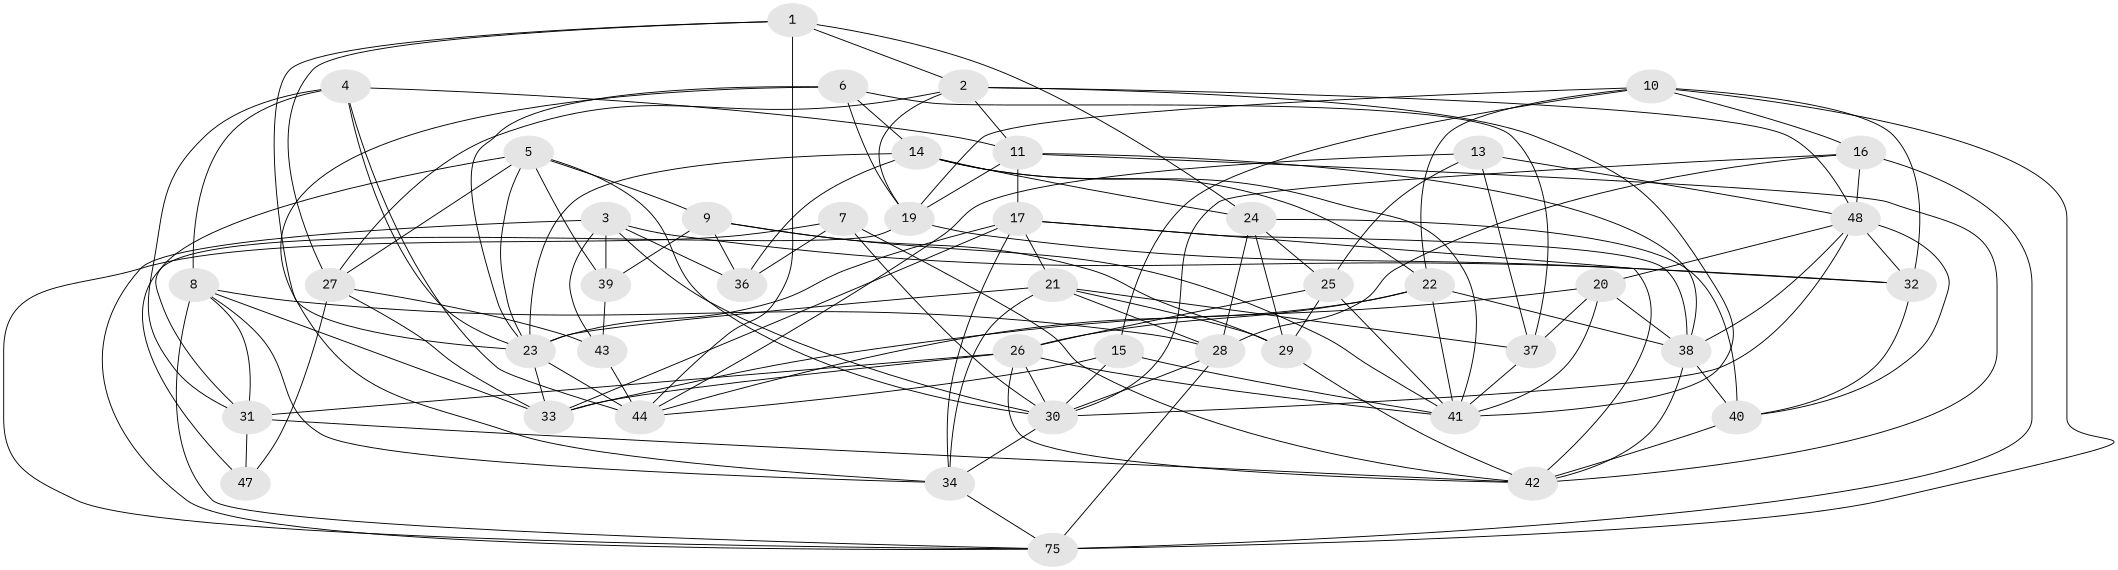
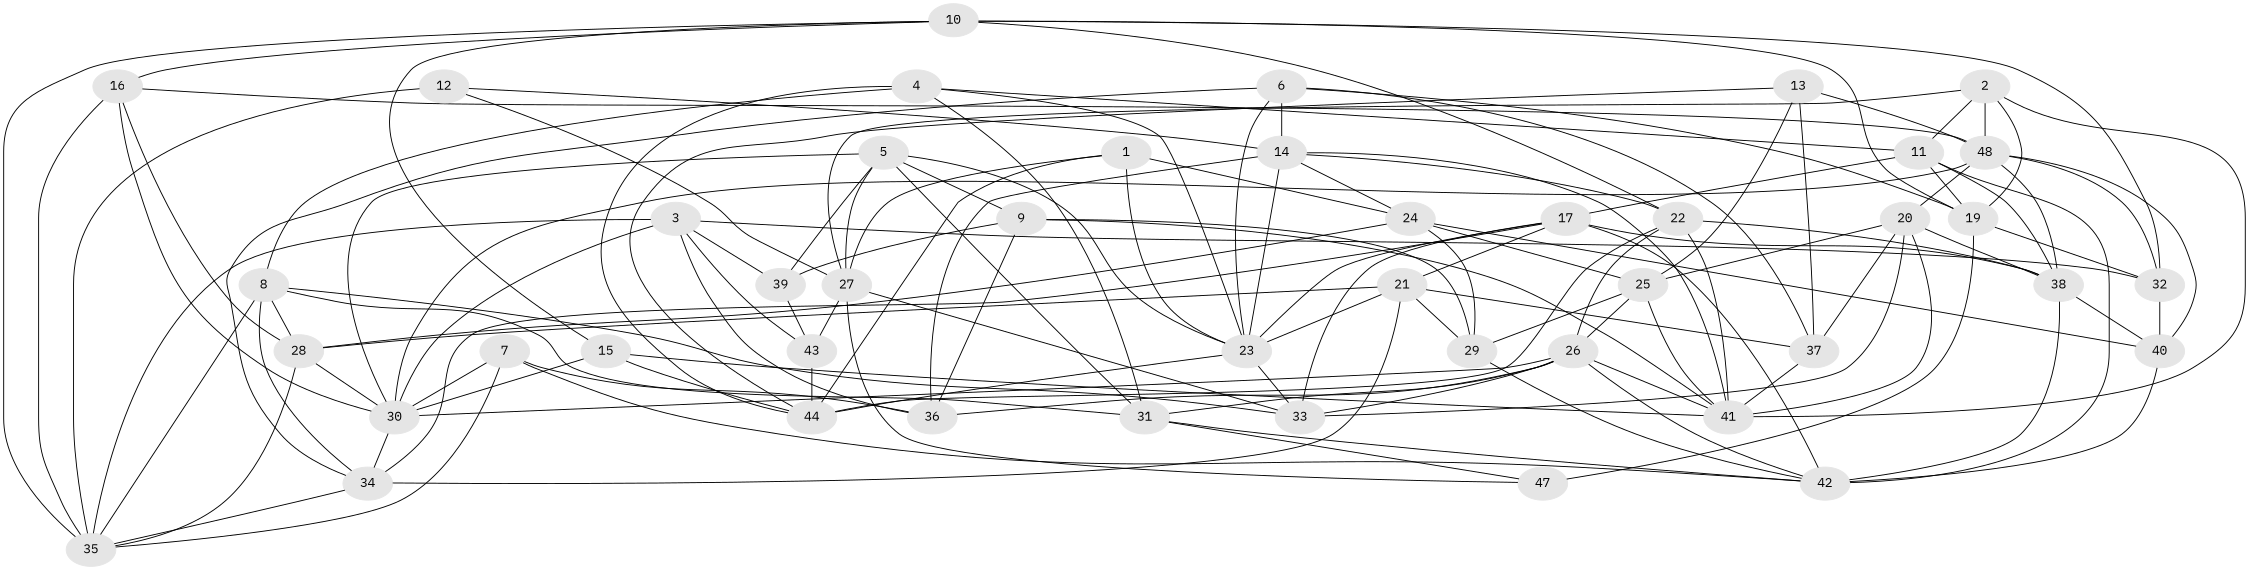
(878, 53) -> none
none -> (444, 86)
none -> (1752, 257)
none -> (1107, 401)
(1053, 550) -> (91, 550)
